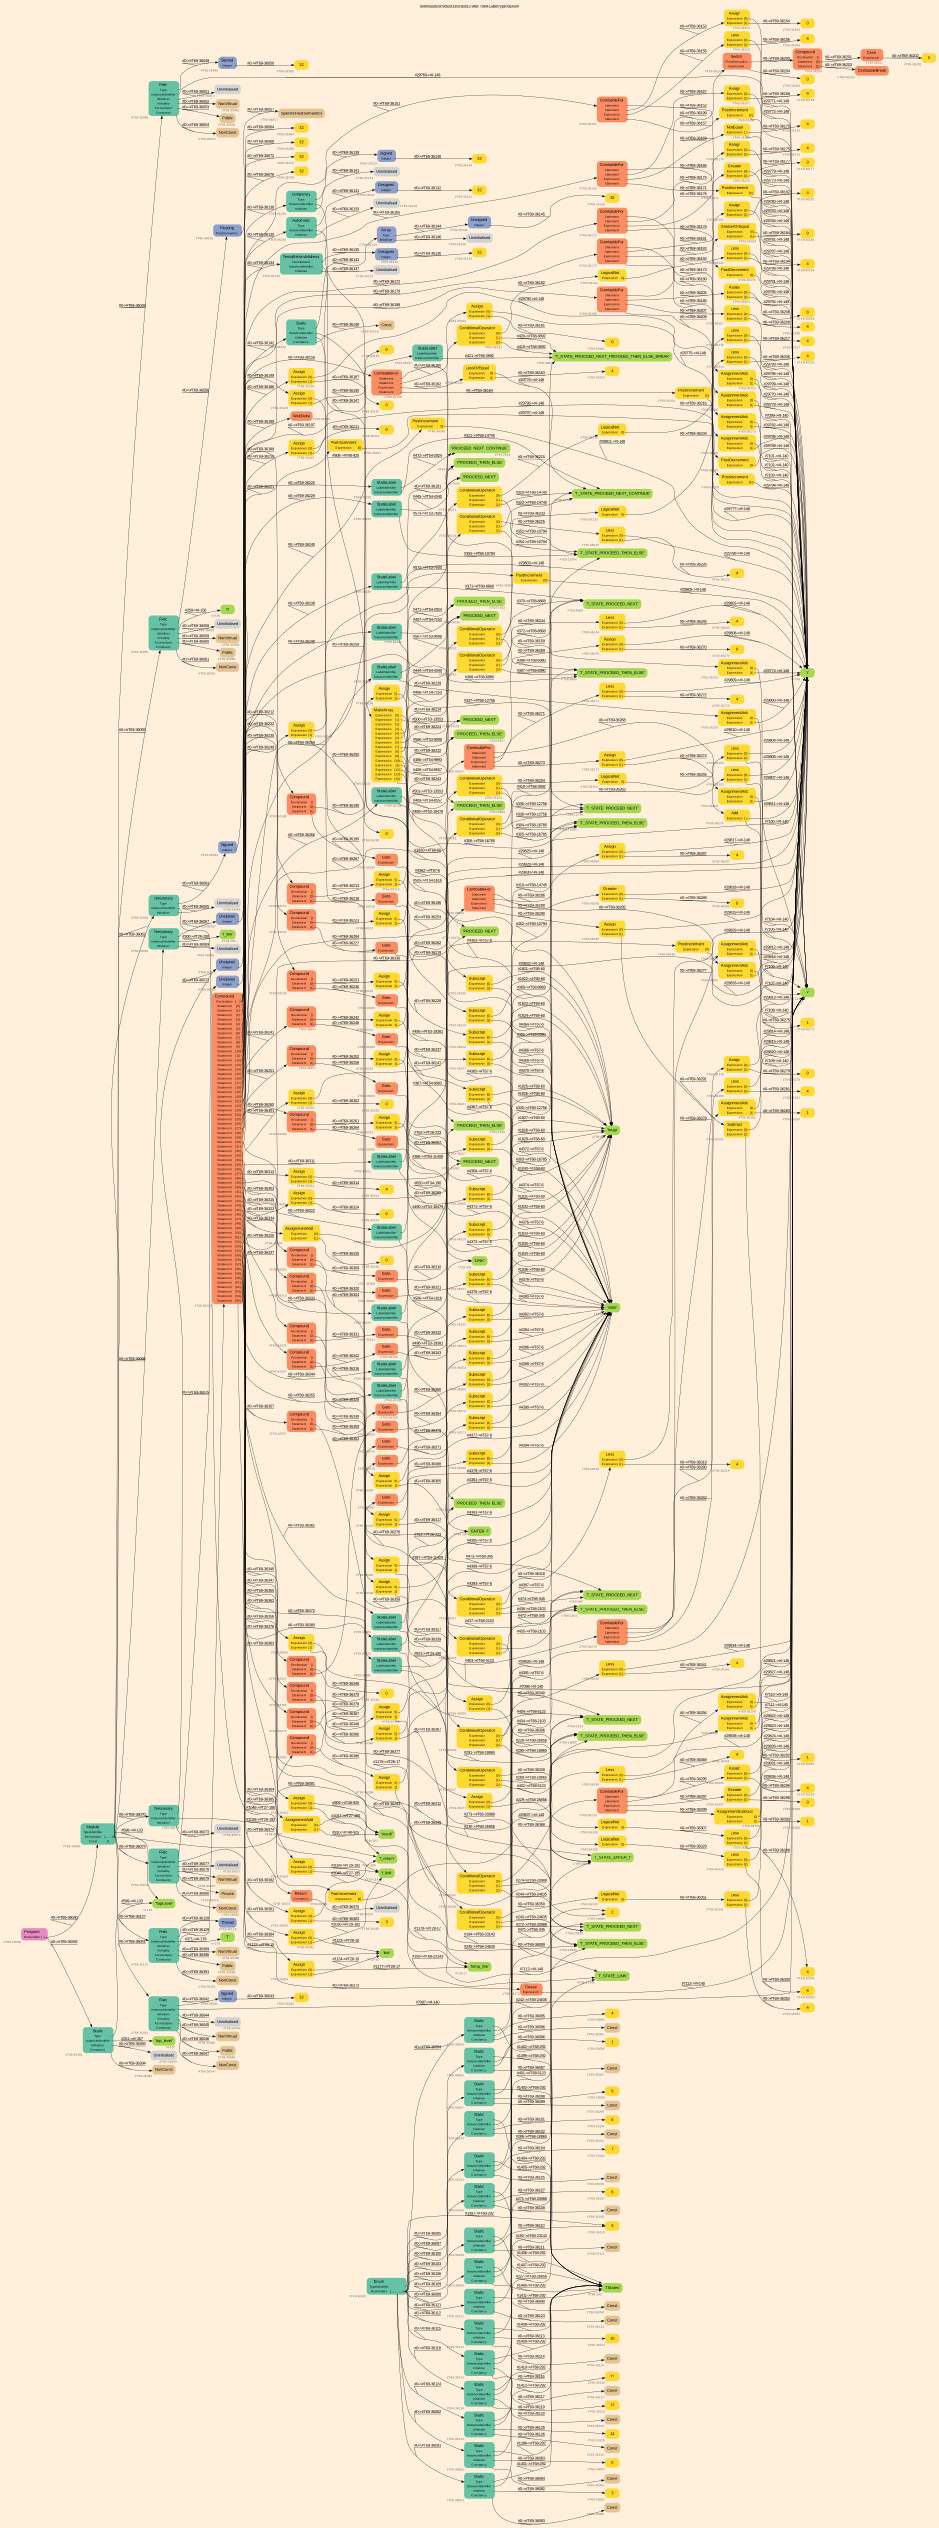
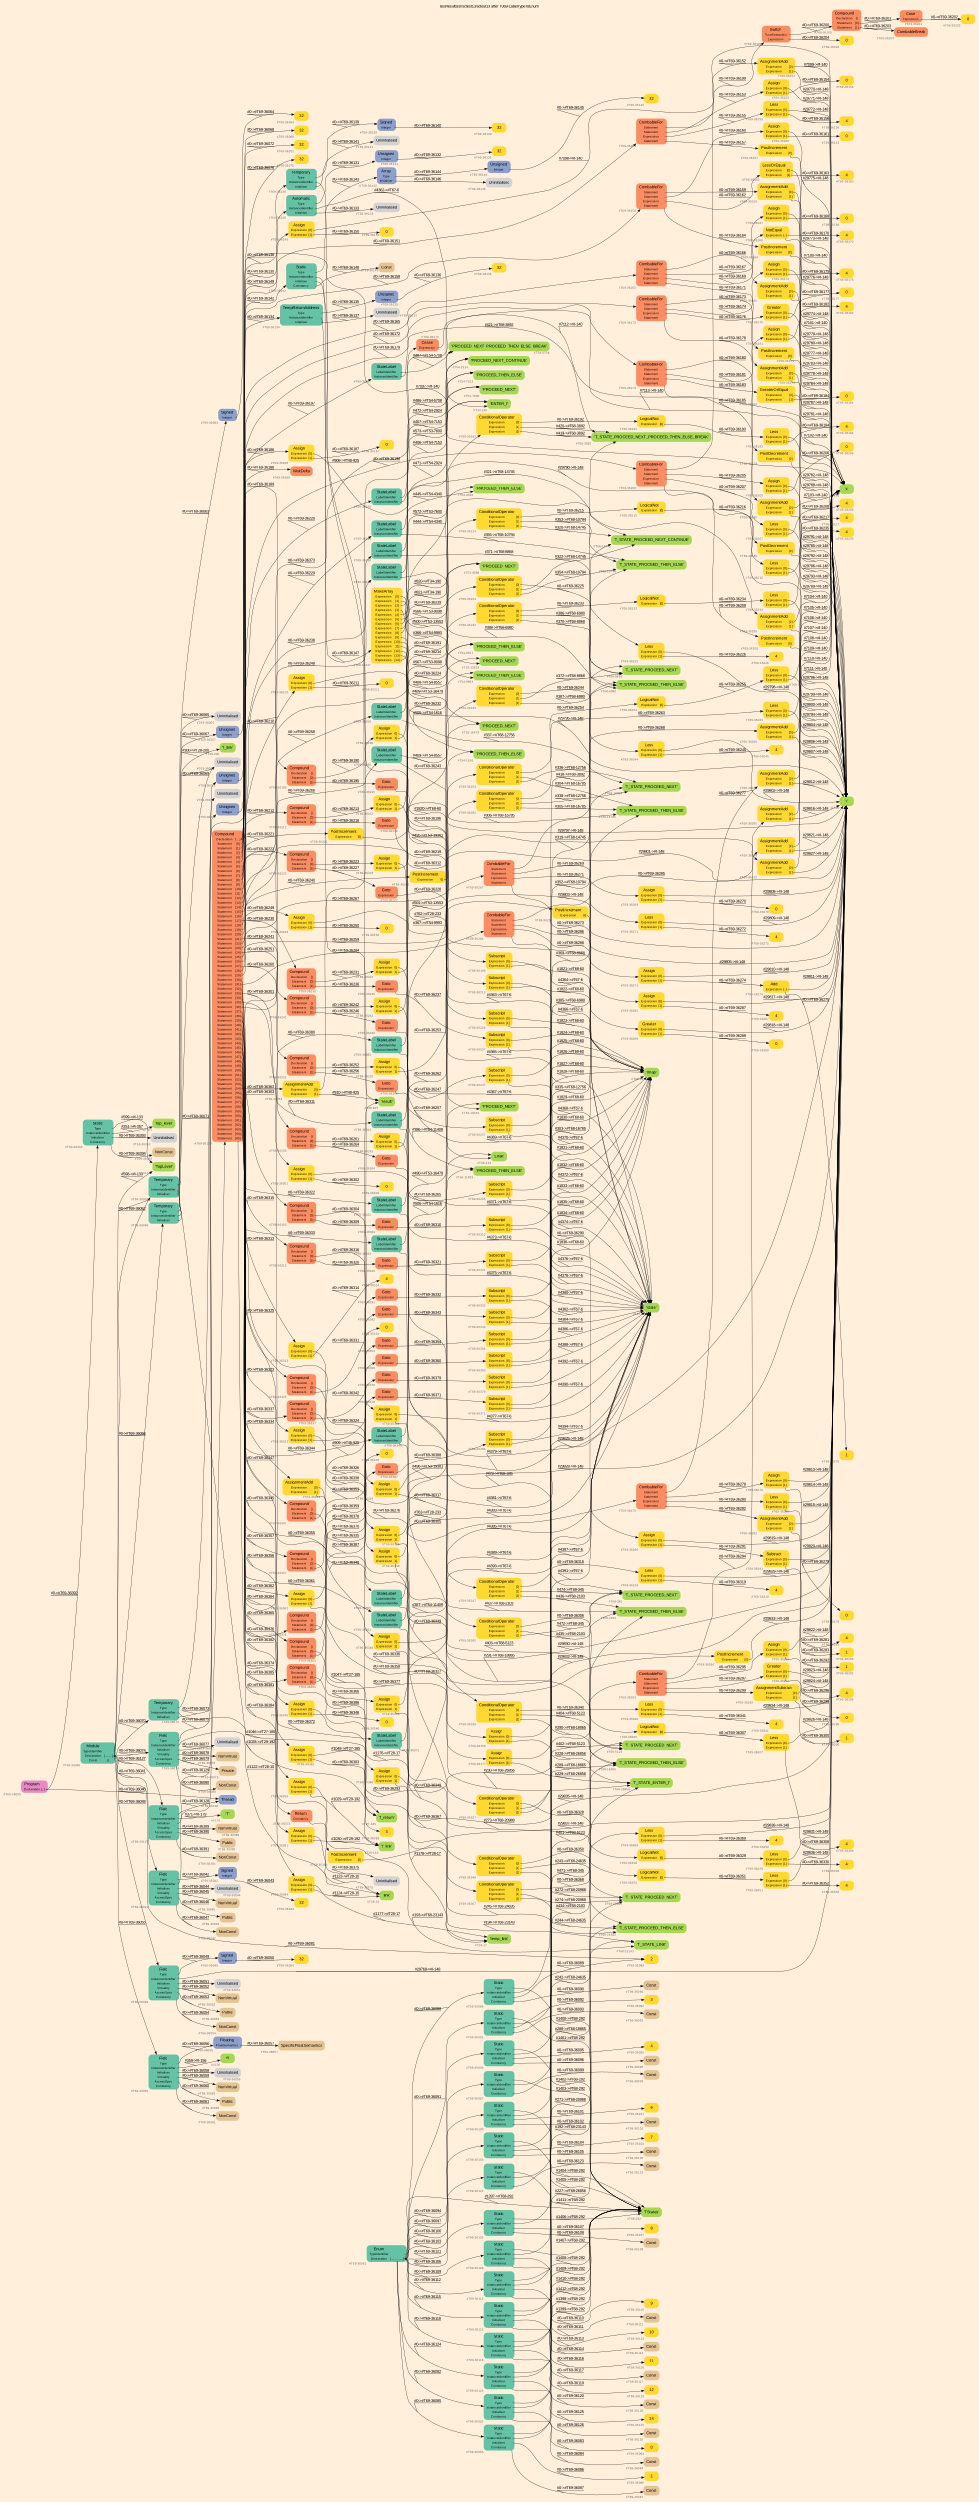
(301, 262) -> (301, 313)
none -> (499, 346)
(552, 421) -> (832, 470)
(438, 874) -> (444, 264)
(86, 1902) -> (131, 1792)
(612, 2091) -> none
(472, 2216) -> (495, 2203)
